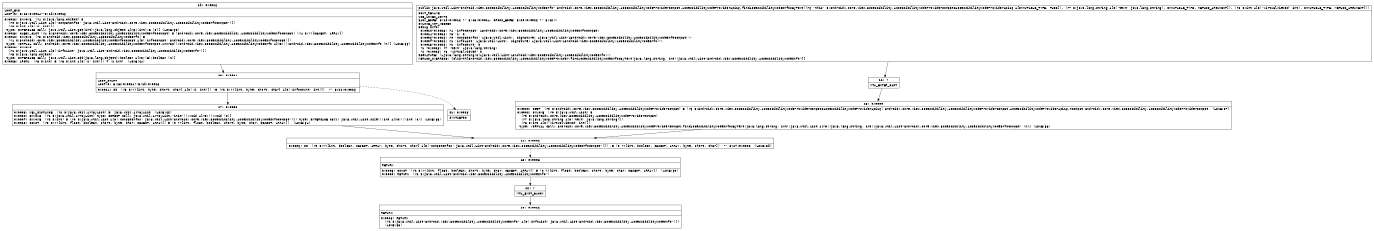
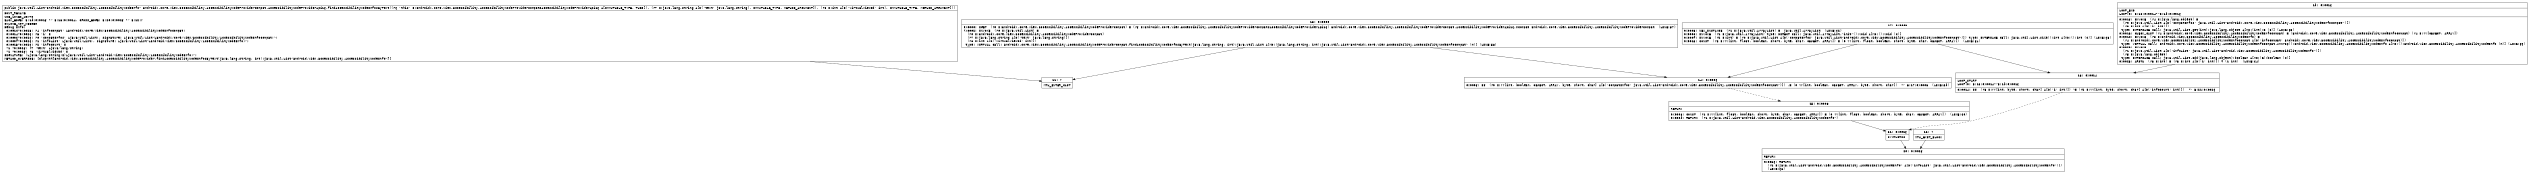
(880, 93) -> (1160, 63)
(228, 97) -> (1993, 58)
(556, 113) -> (1002, 31)
none -> (1903, 143)
(530, 180) -> (1867, 126)
